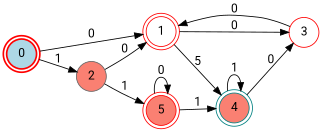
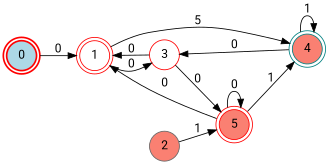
(123, 59) -> (165, 97)
(54, 64) -> none
none -> (195, 85)
